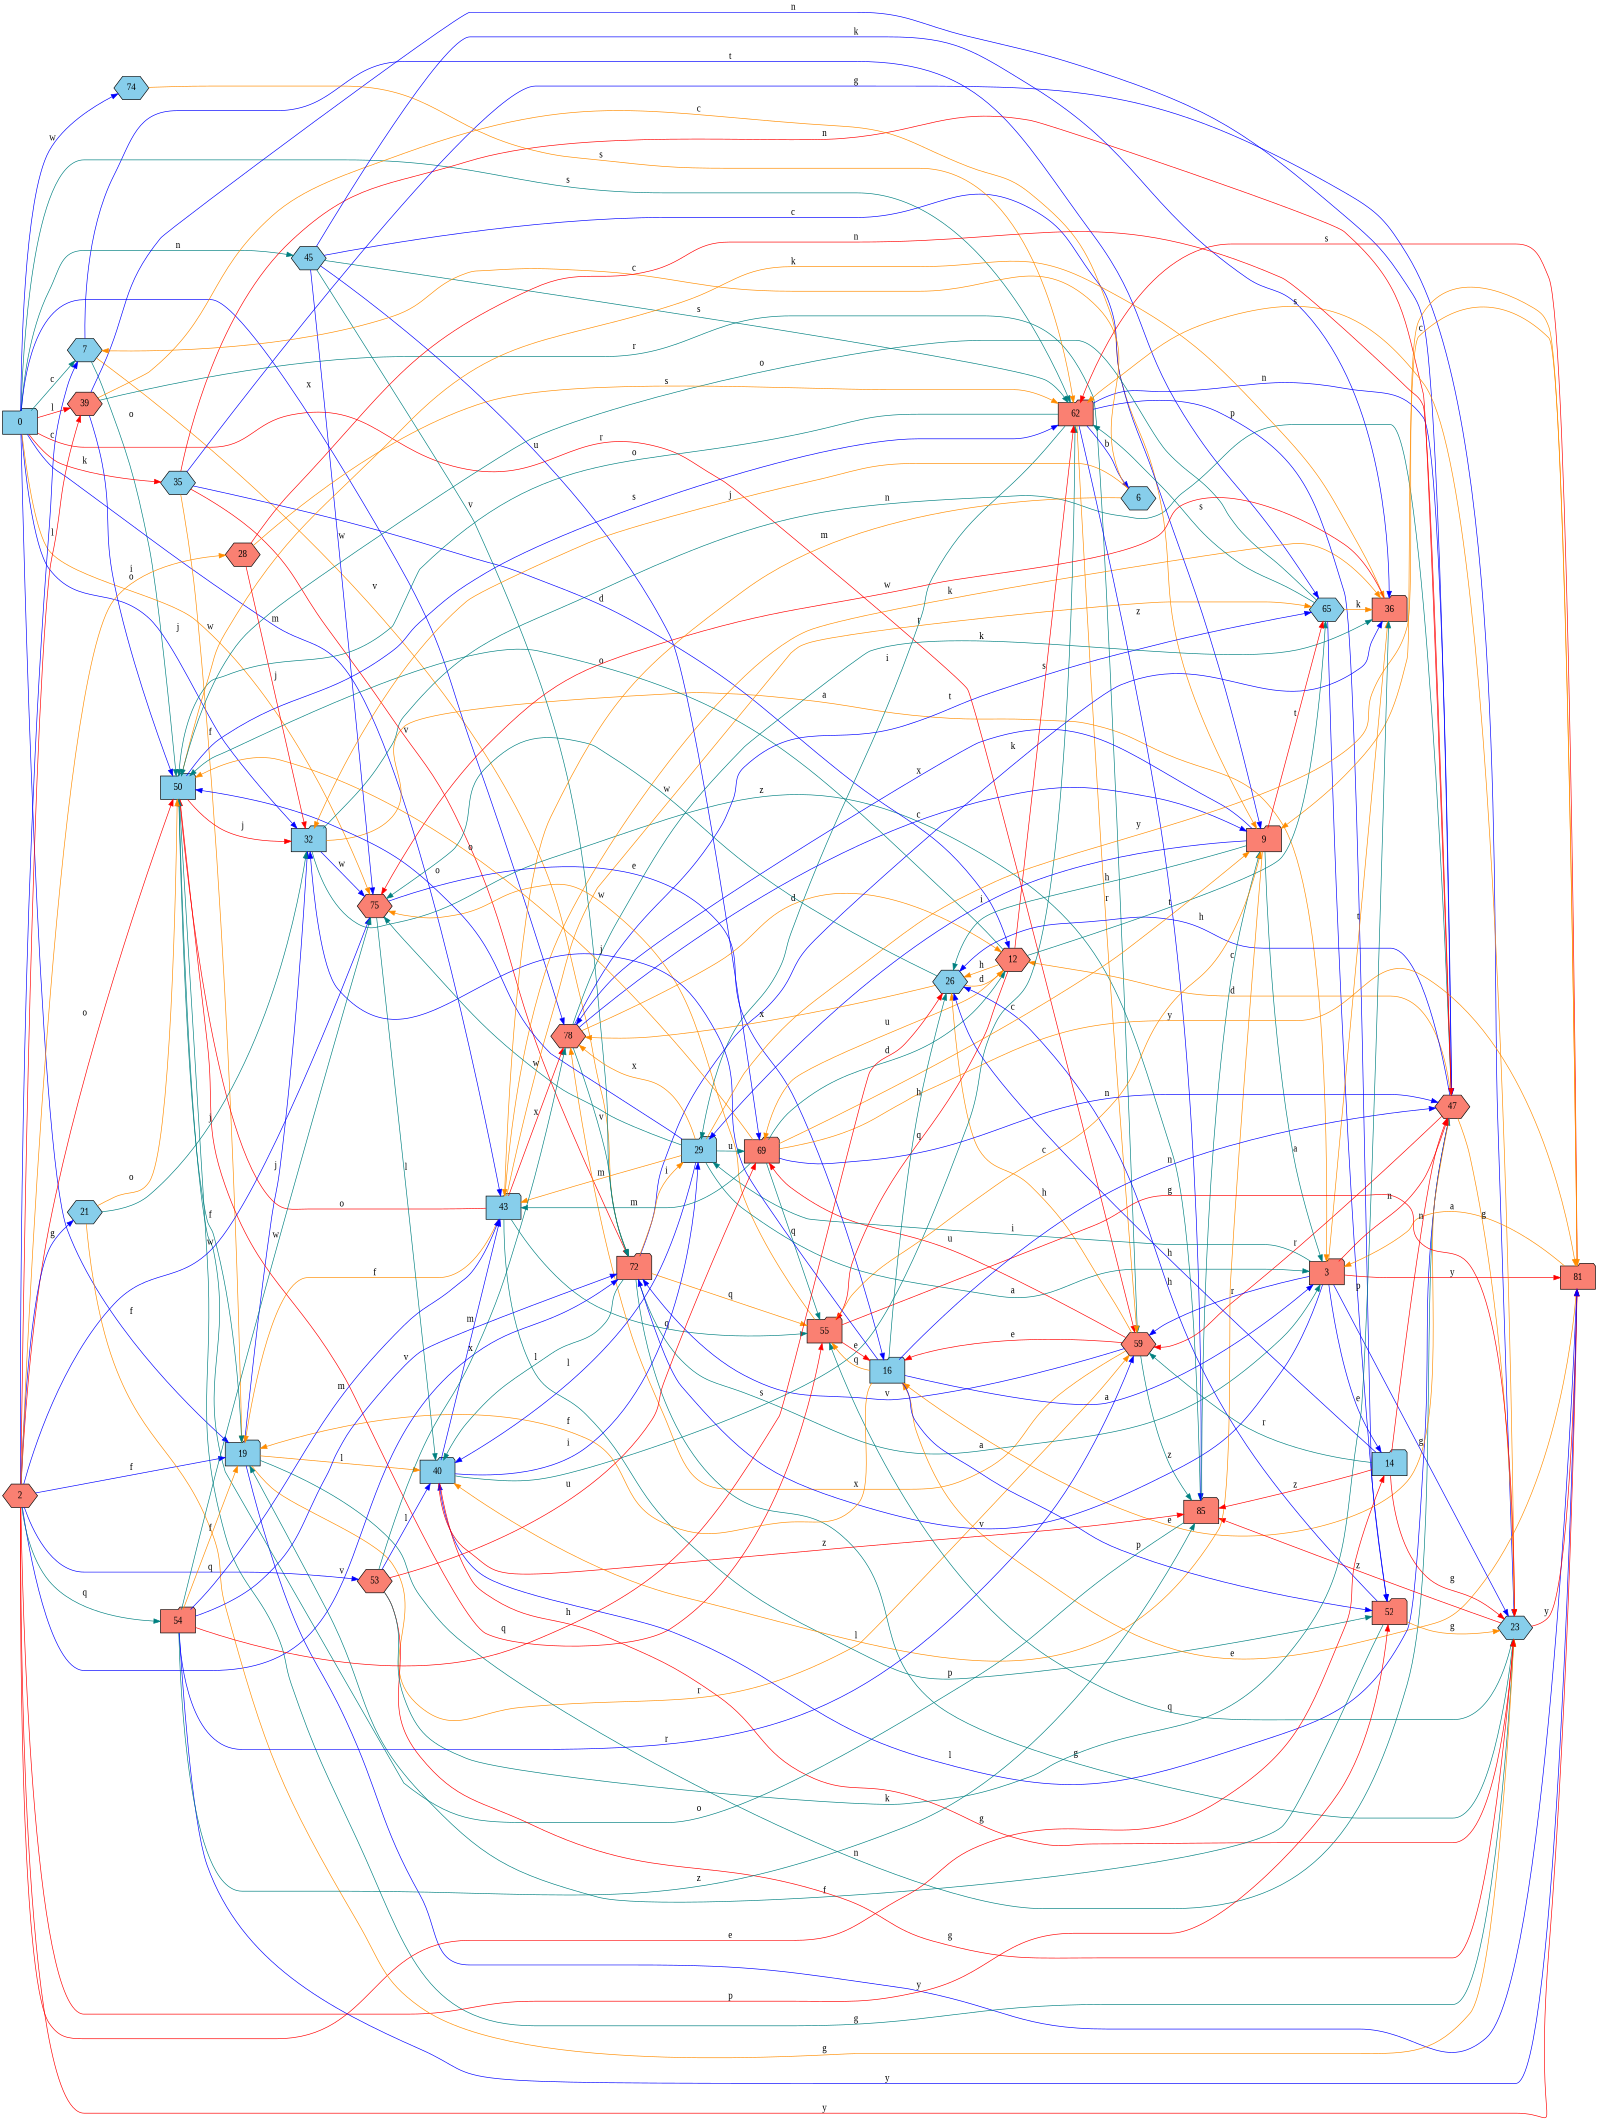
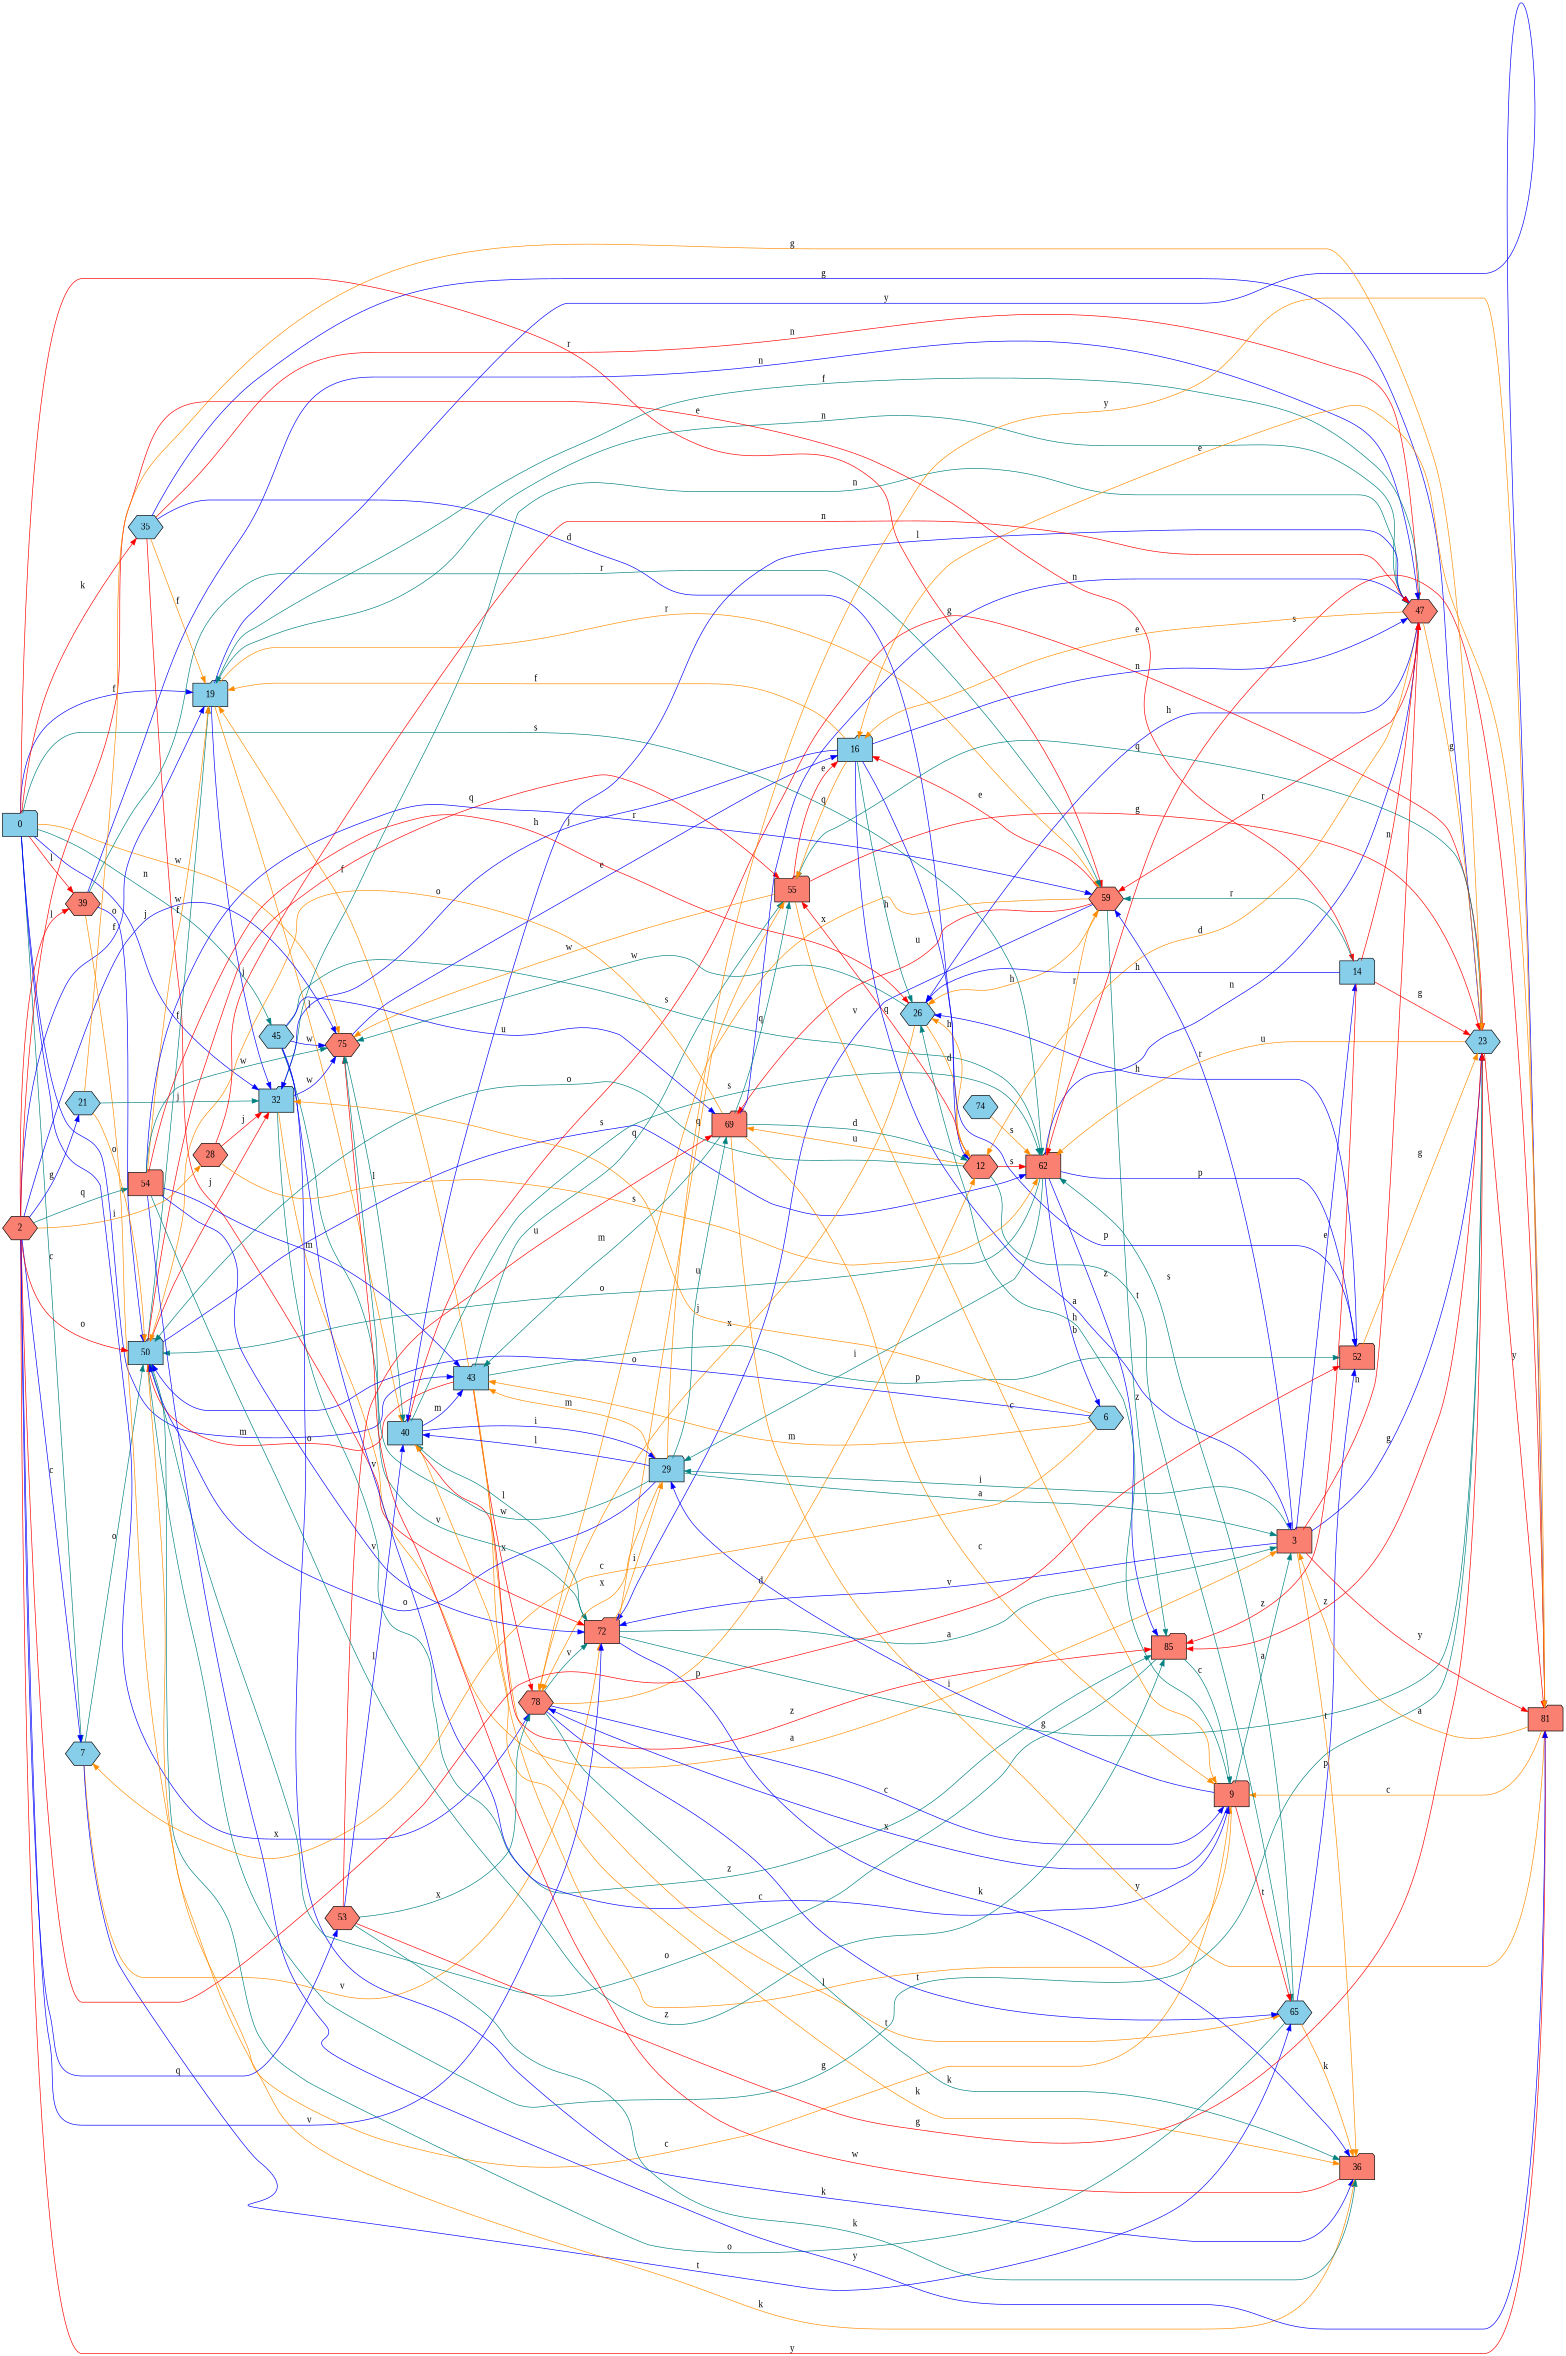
(30, 238) -> none
(1295, 302) -> (1263, 1039)
none -> (611, 1363)
(770, 1899) -> (836, 383)
